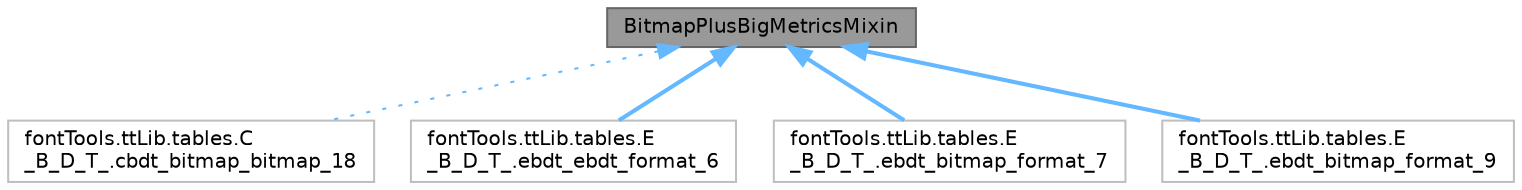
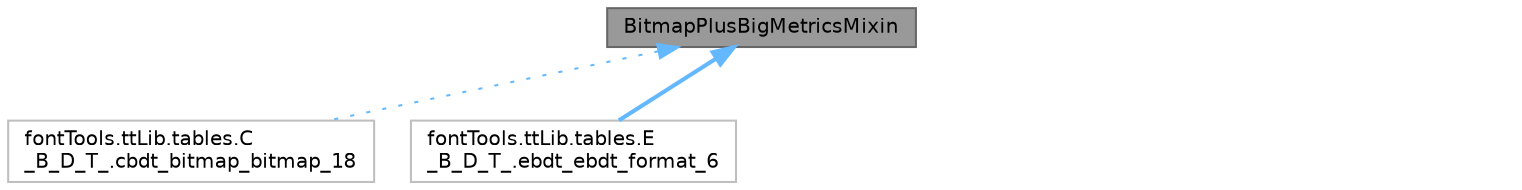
(950, 151) -> none
(1338, 151) -> none
